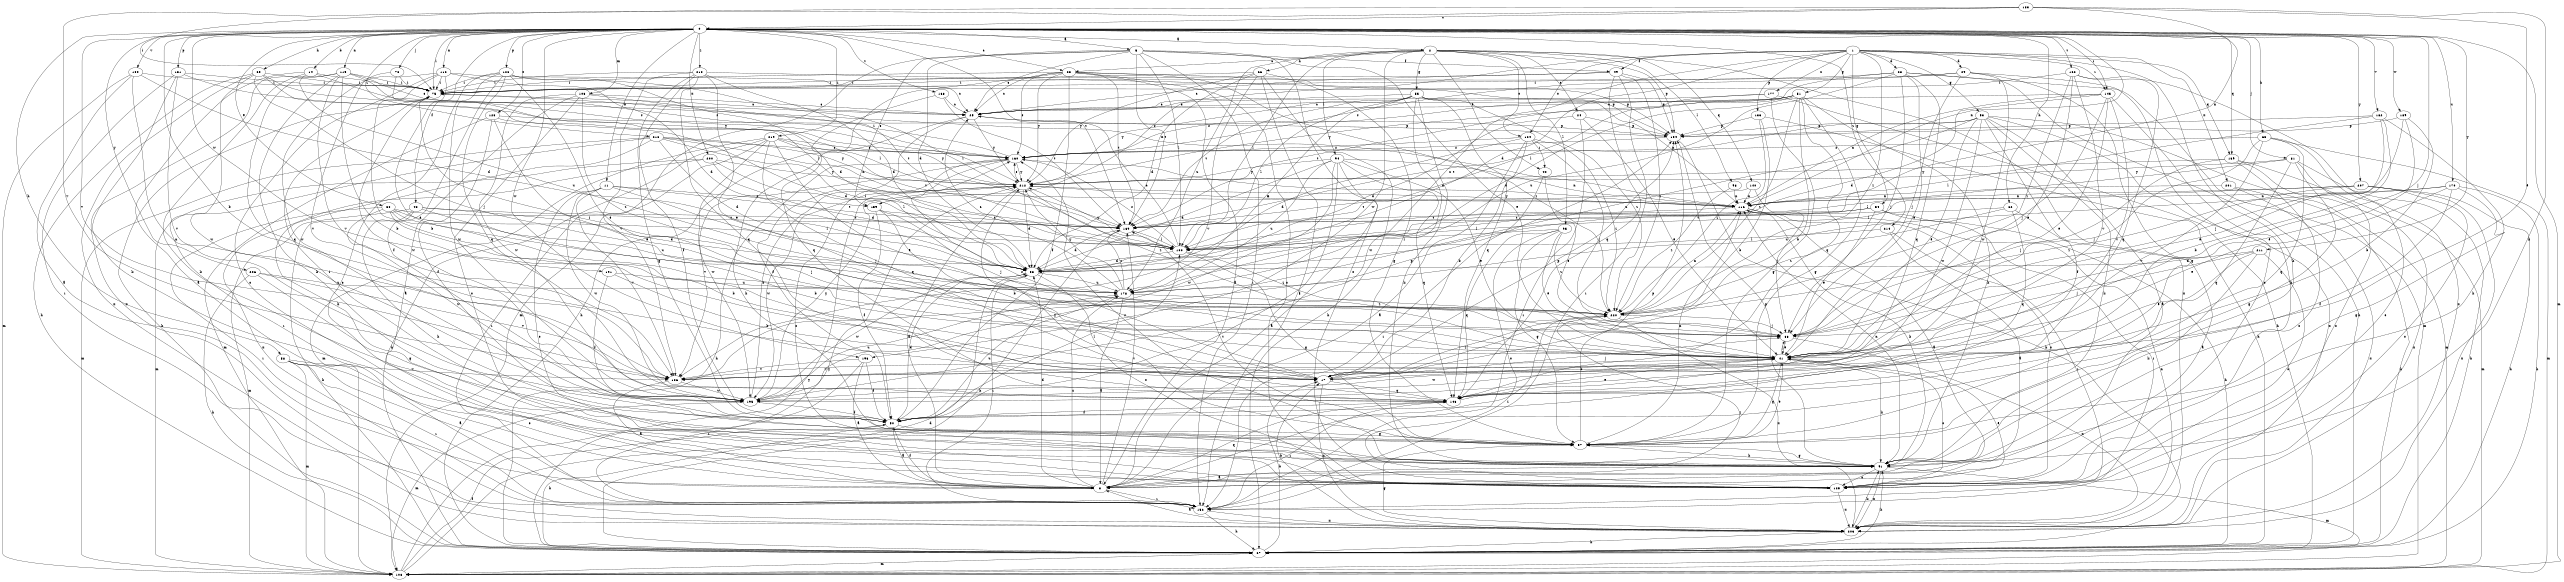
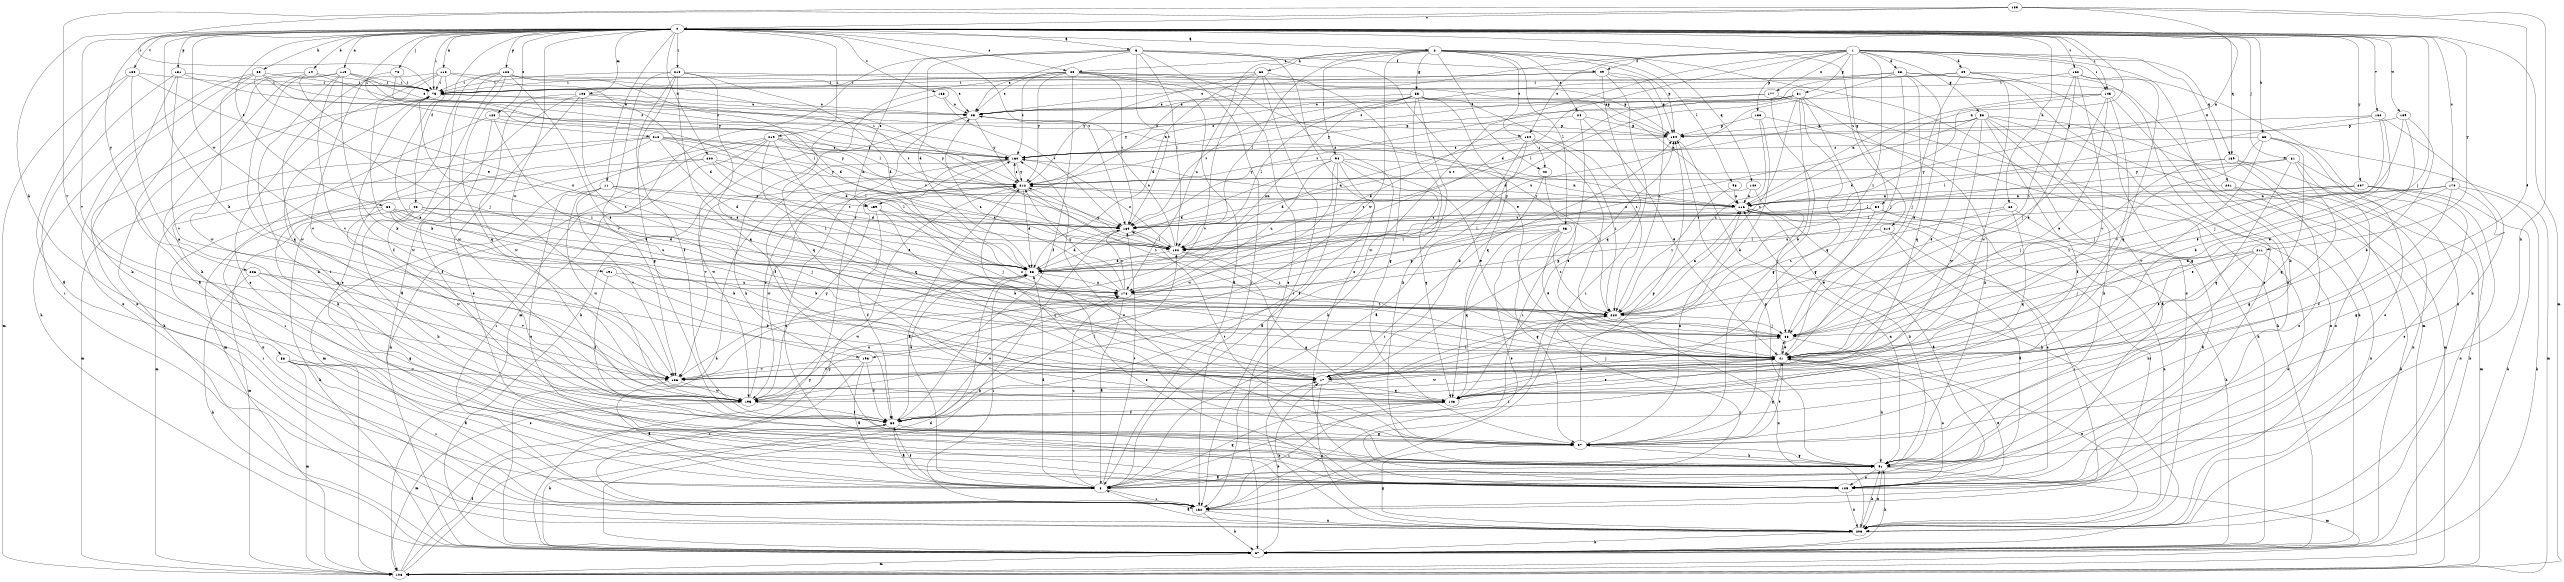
(489, 172) -> (489, 172)
